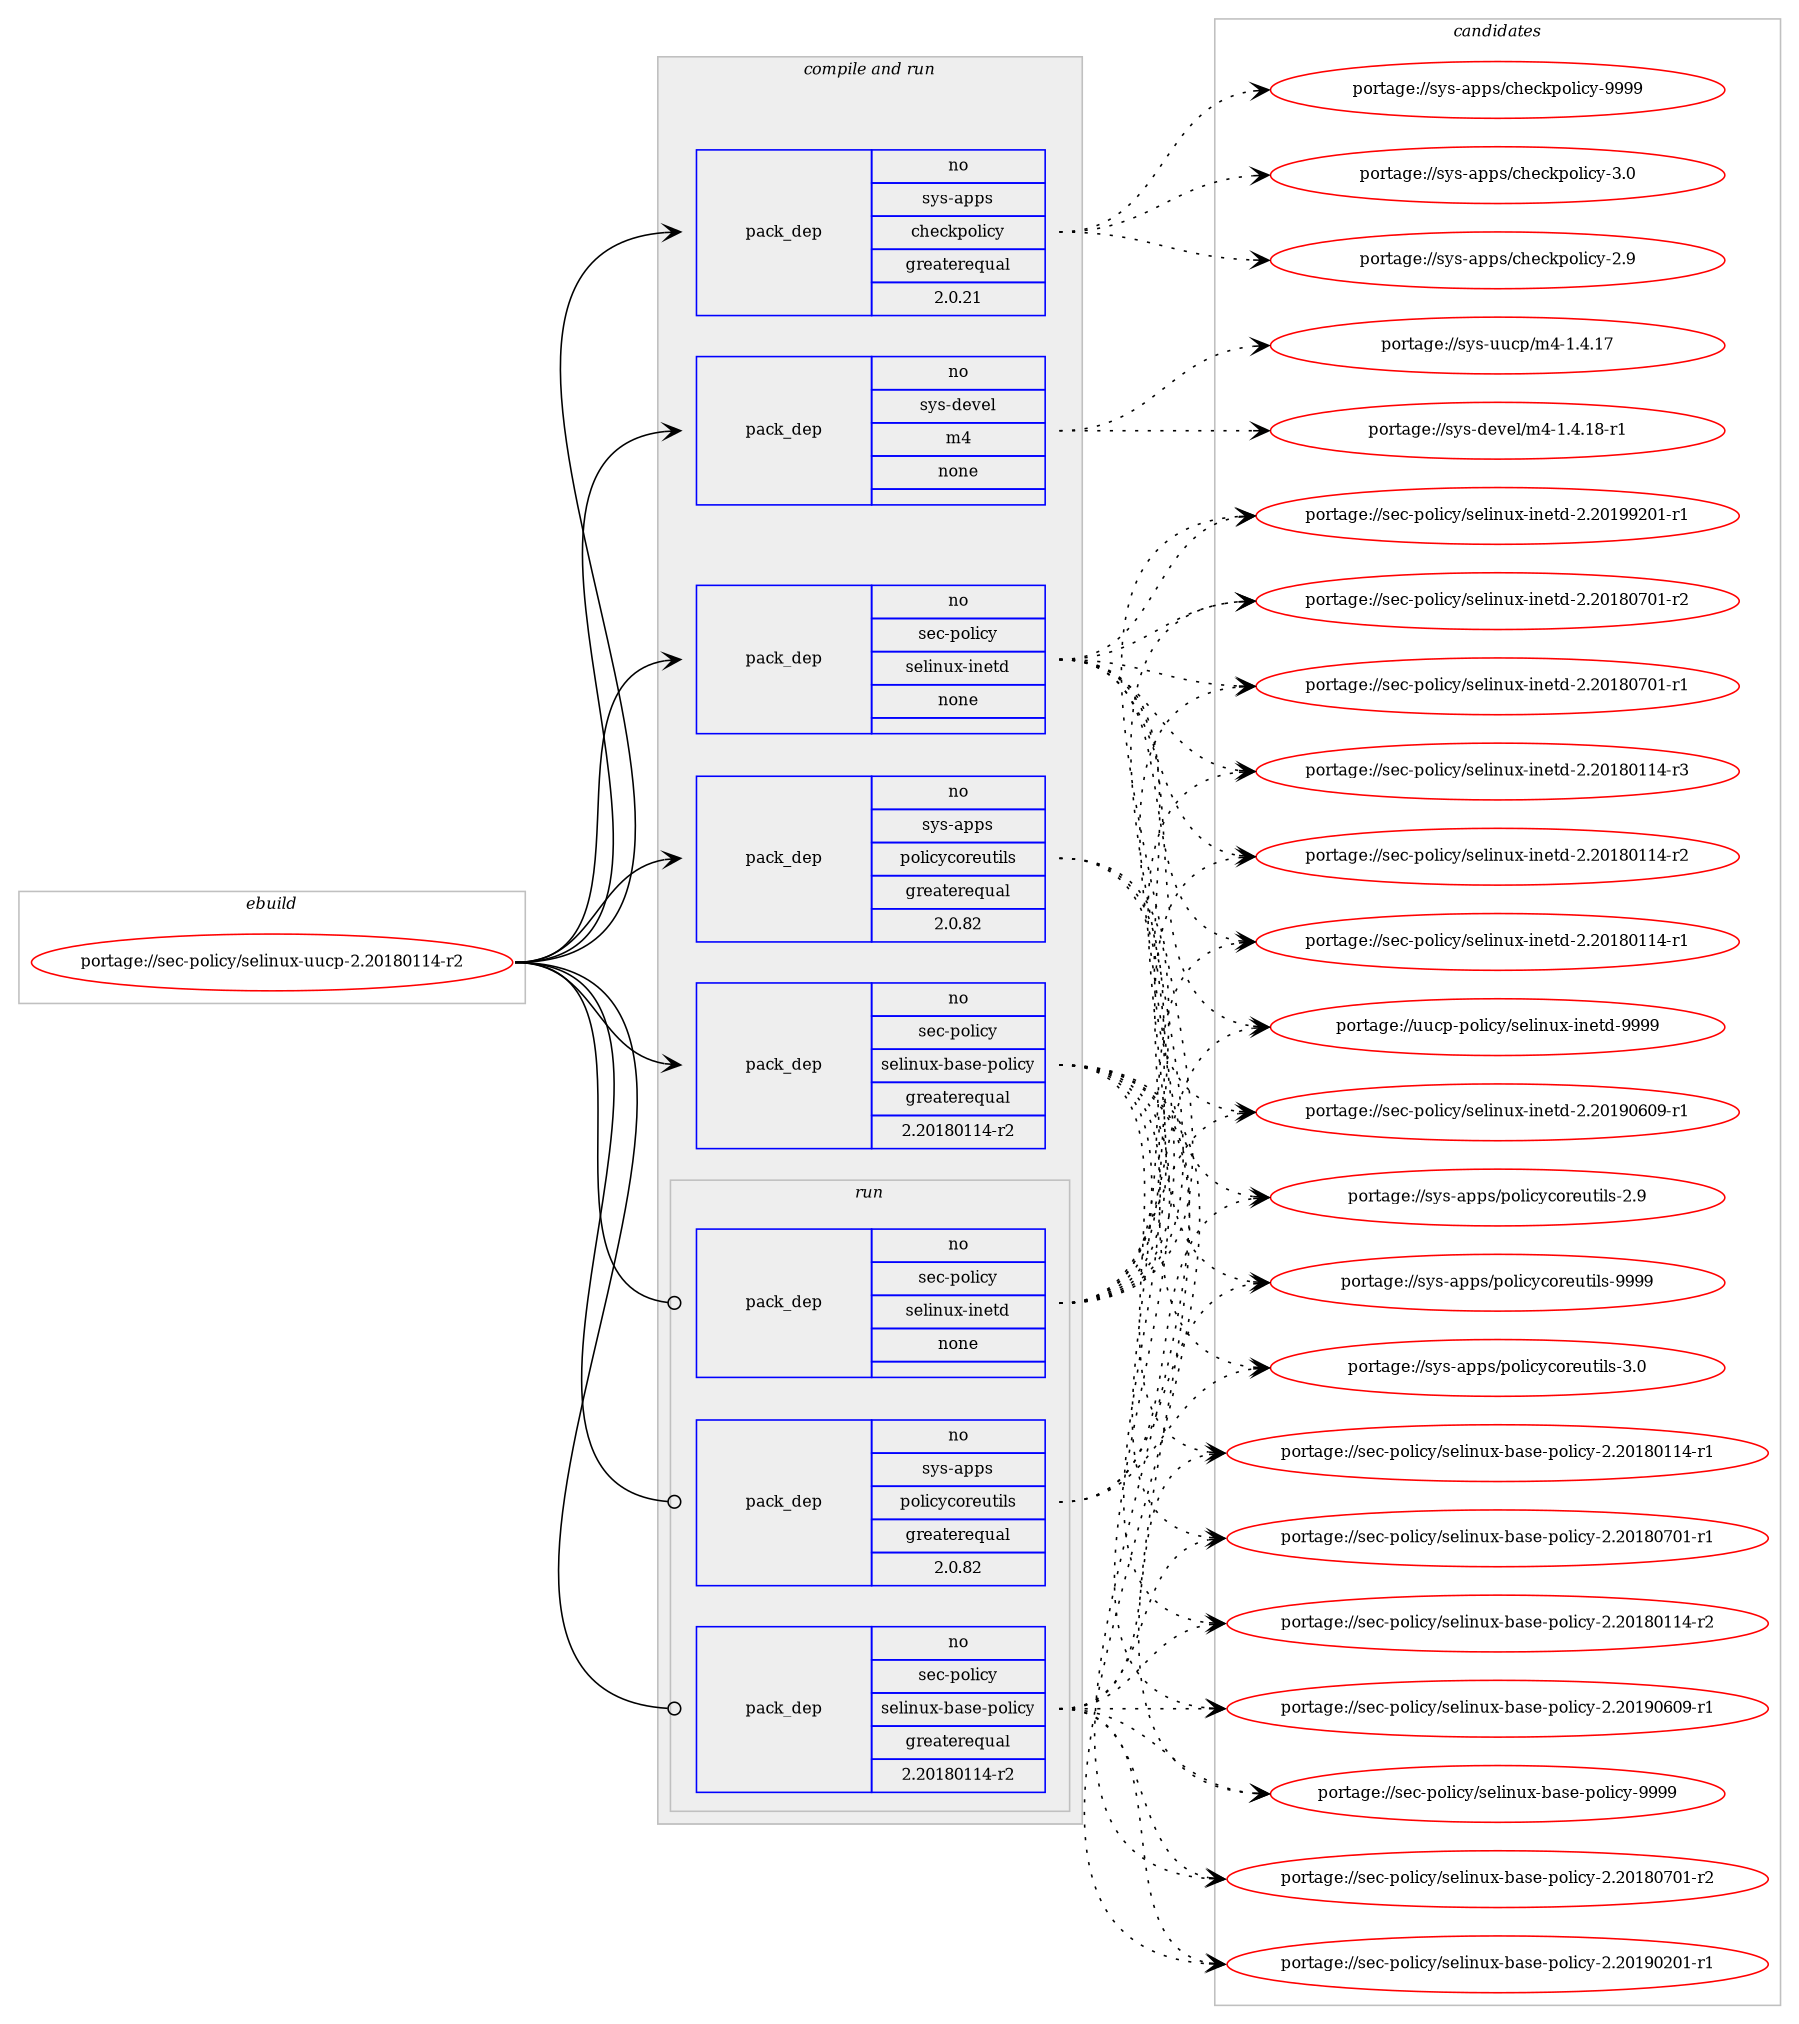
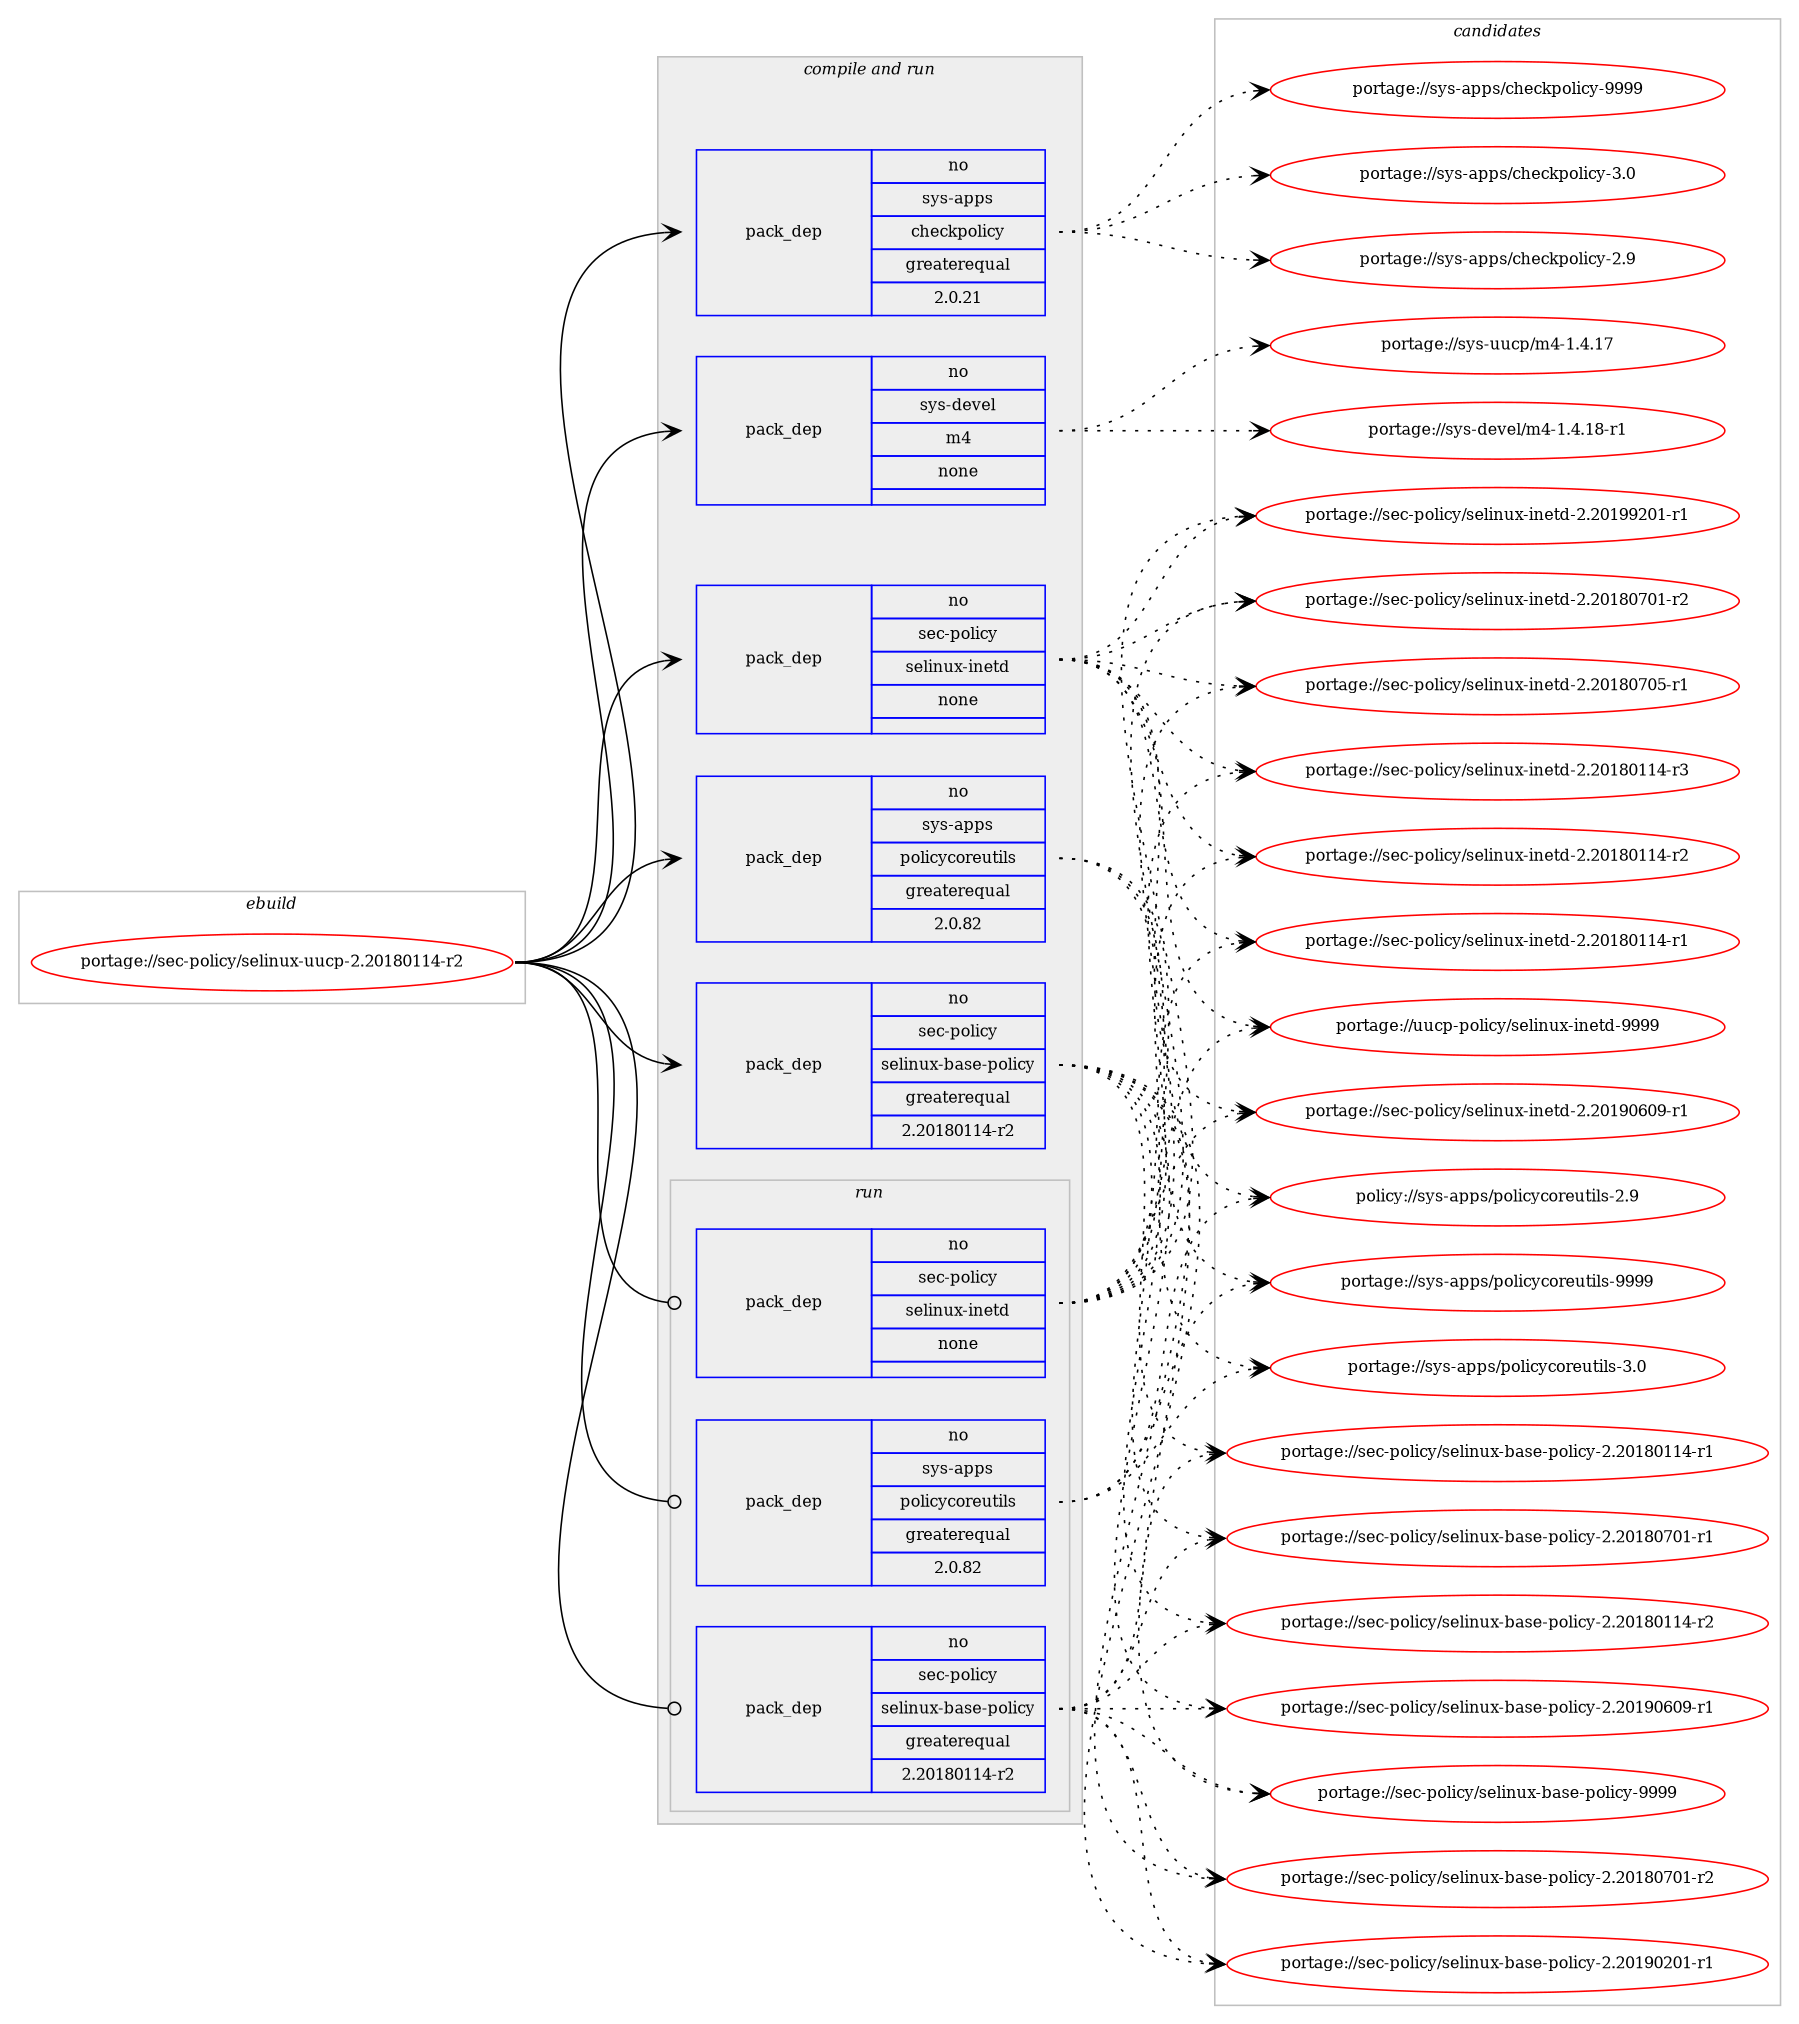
(1498, 686) -> (1498, 686)
(1498, 1198) -> (1498, 1198)
